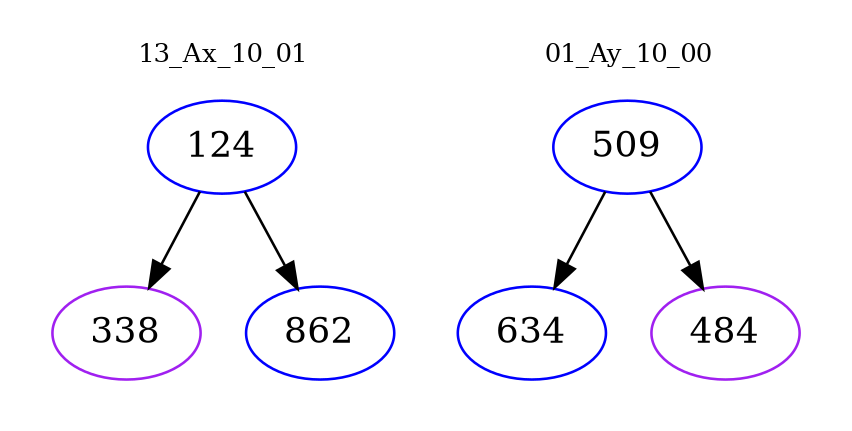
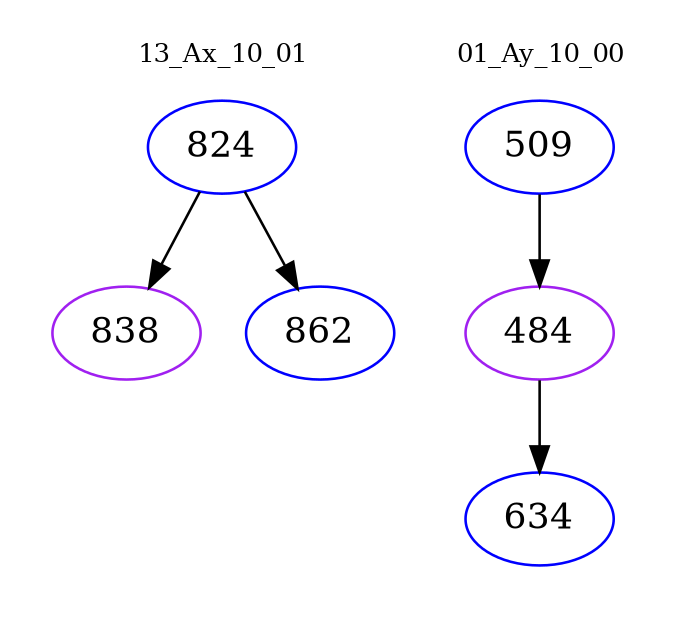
(222, 147) -> (222, 147)
(586, 228) -> (540, 413)
(127, 333) -> (127, 333)
